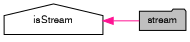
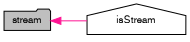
(126, 21) -> (74, 21)
